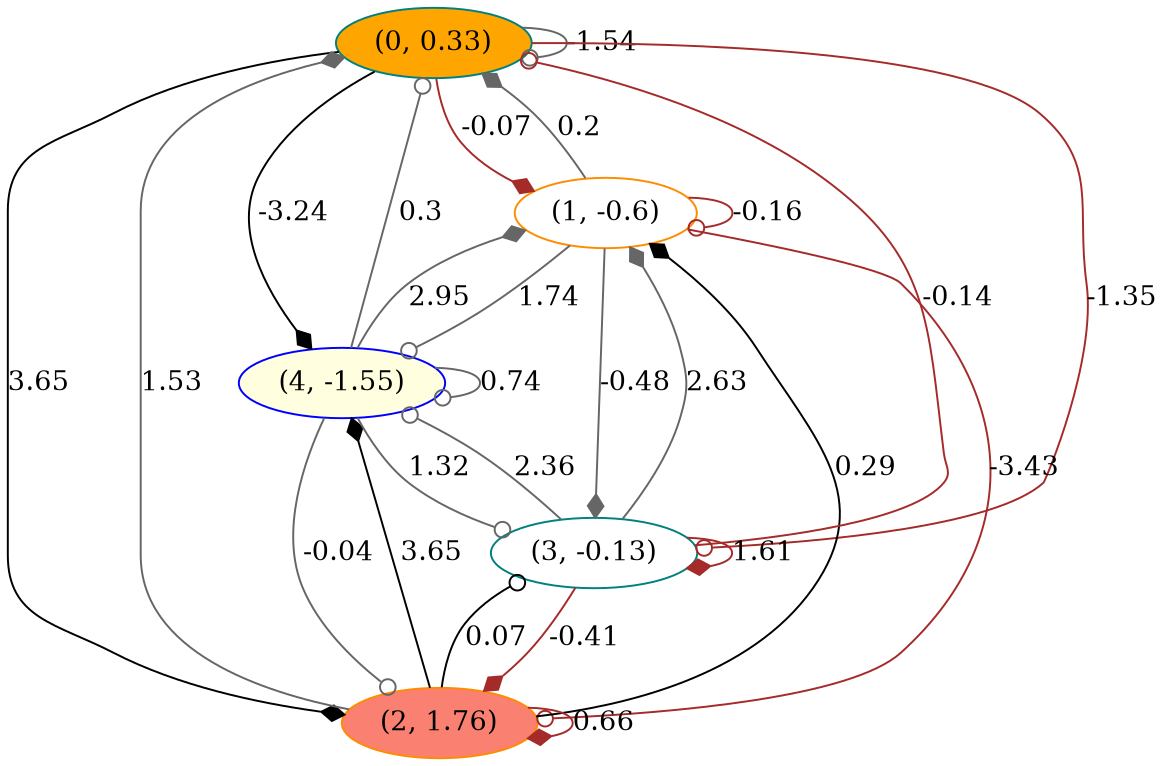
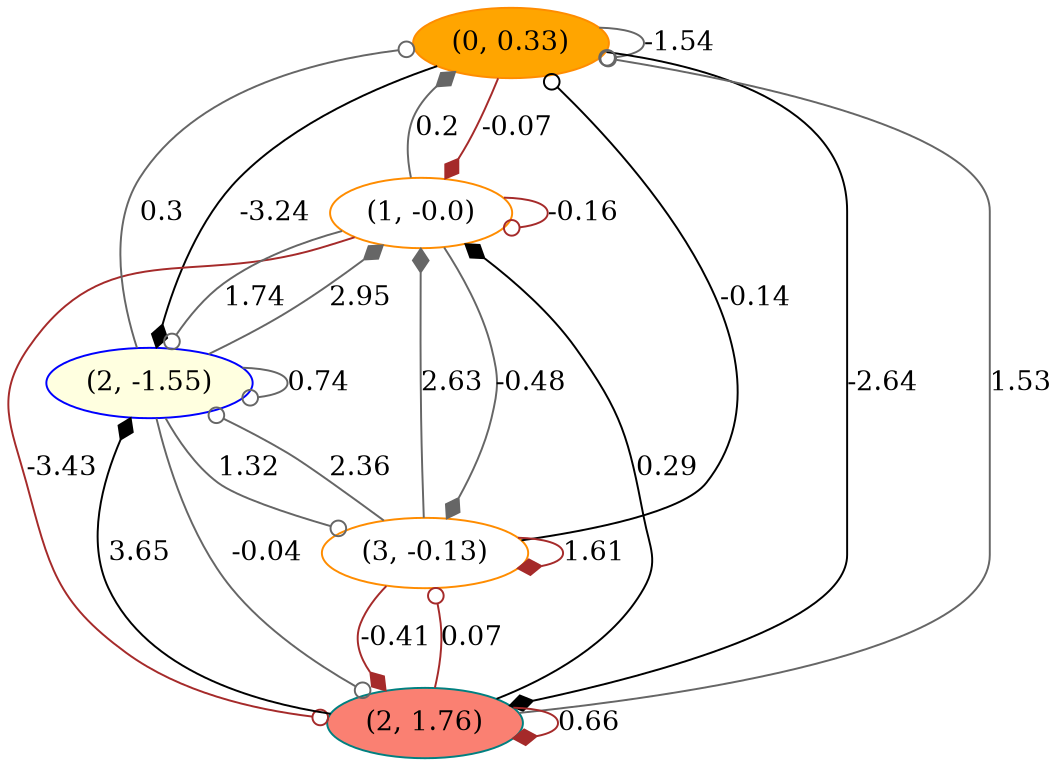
(434, 43) -> (511, 43)
(1083, 206) -> none
(606, 213) -> (421, 213)
(906, 269) -> (733, 358)
(39, 383) -> (883, 383)
(342, 383) -> (149, 383)
(141, 397) -> (990, 432)
(594, 553) -> (425, 553)
(462, 628) -> (441, 646)
(440, 723) -> (425, 723)
